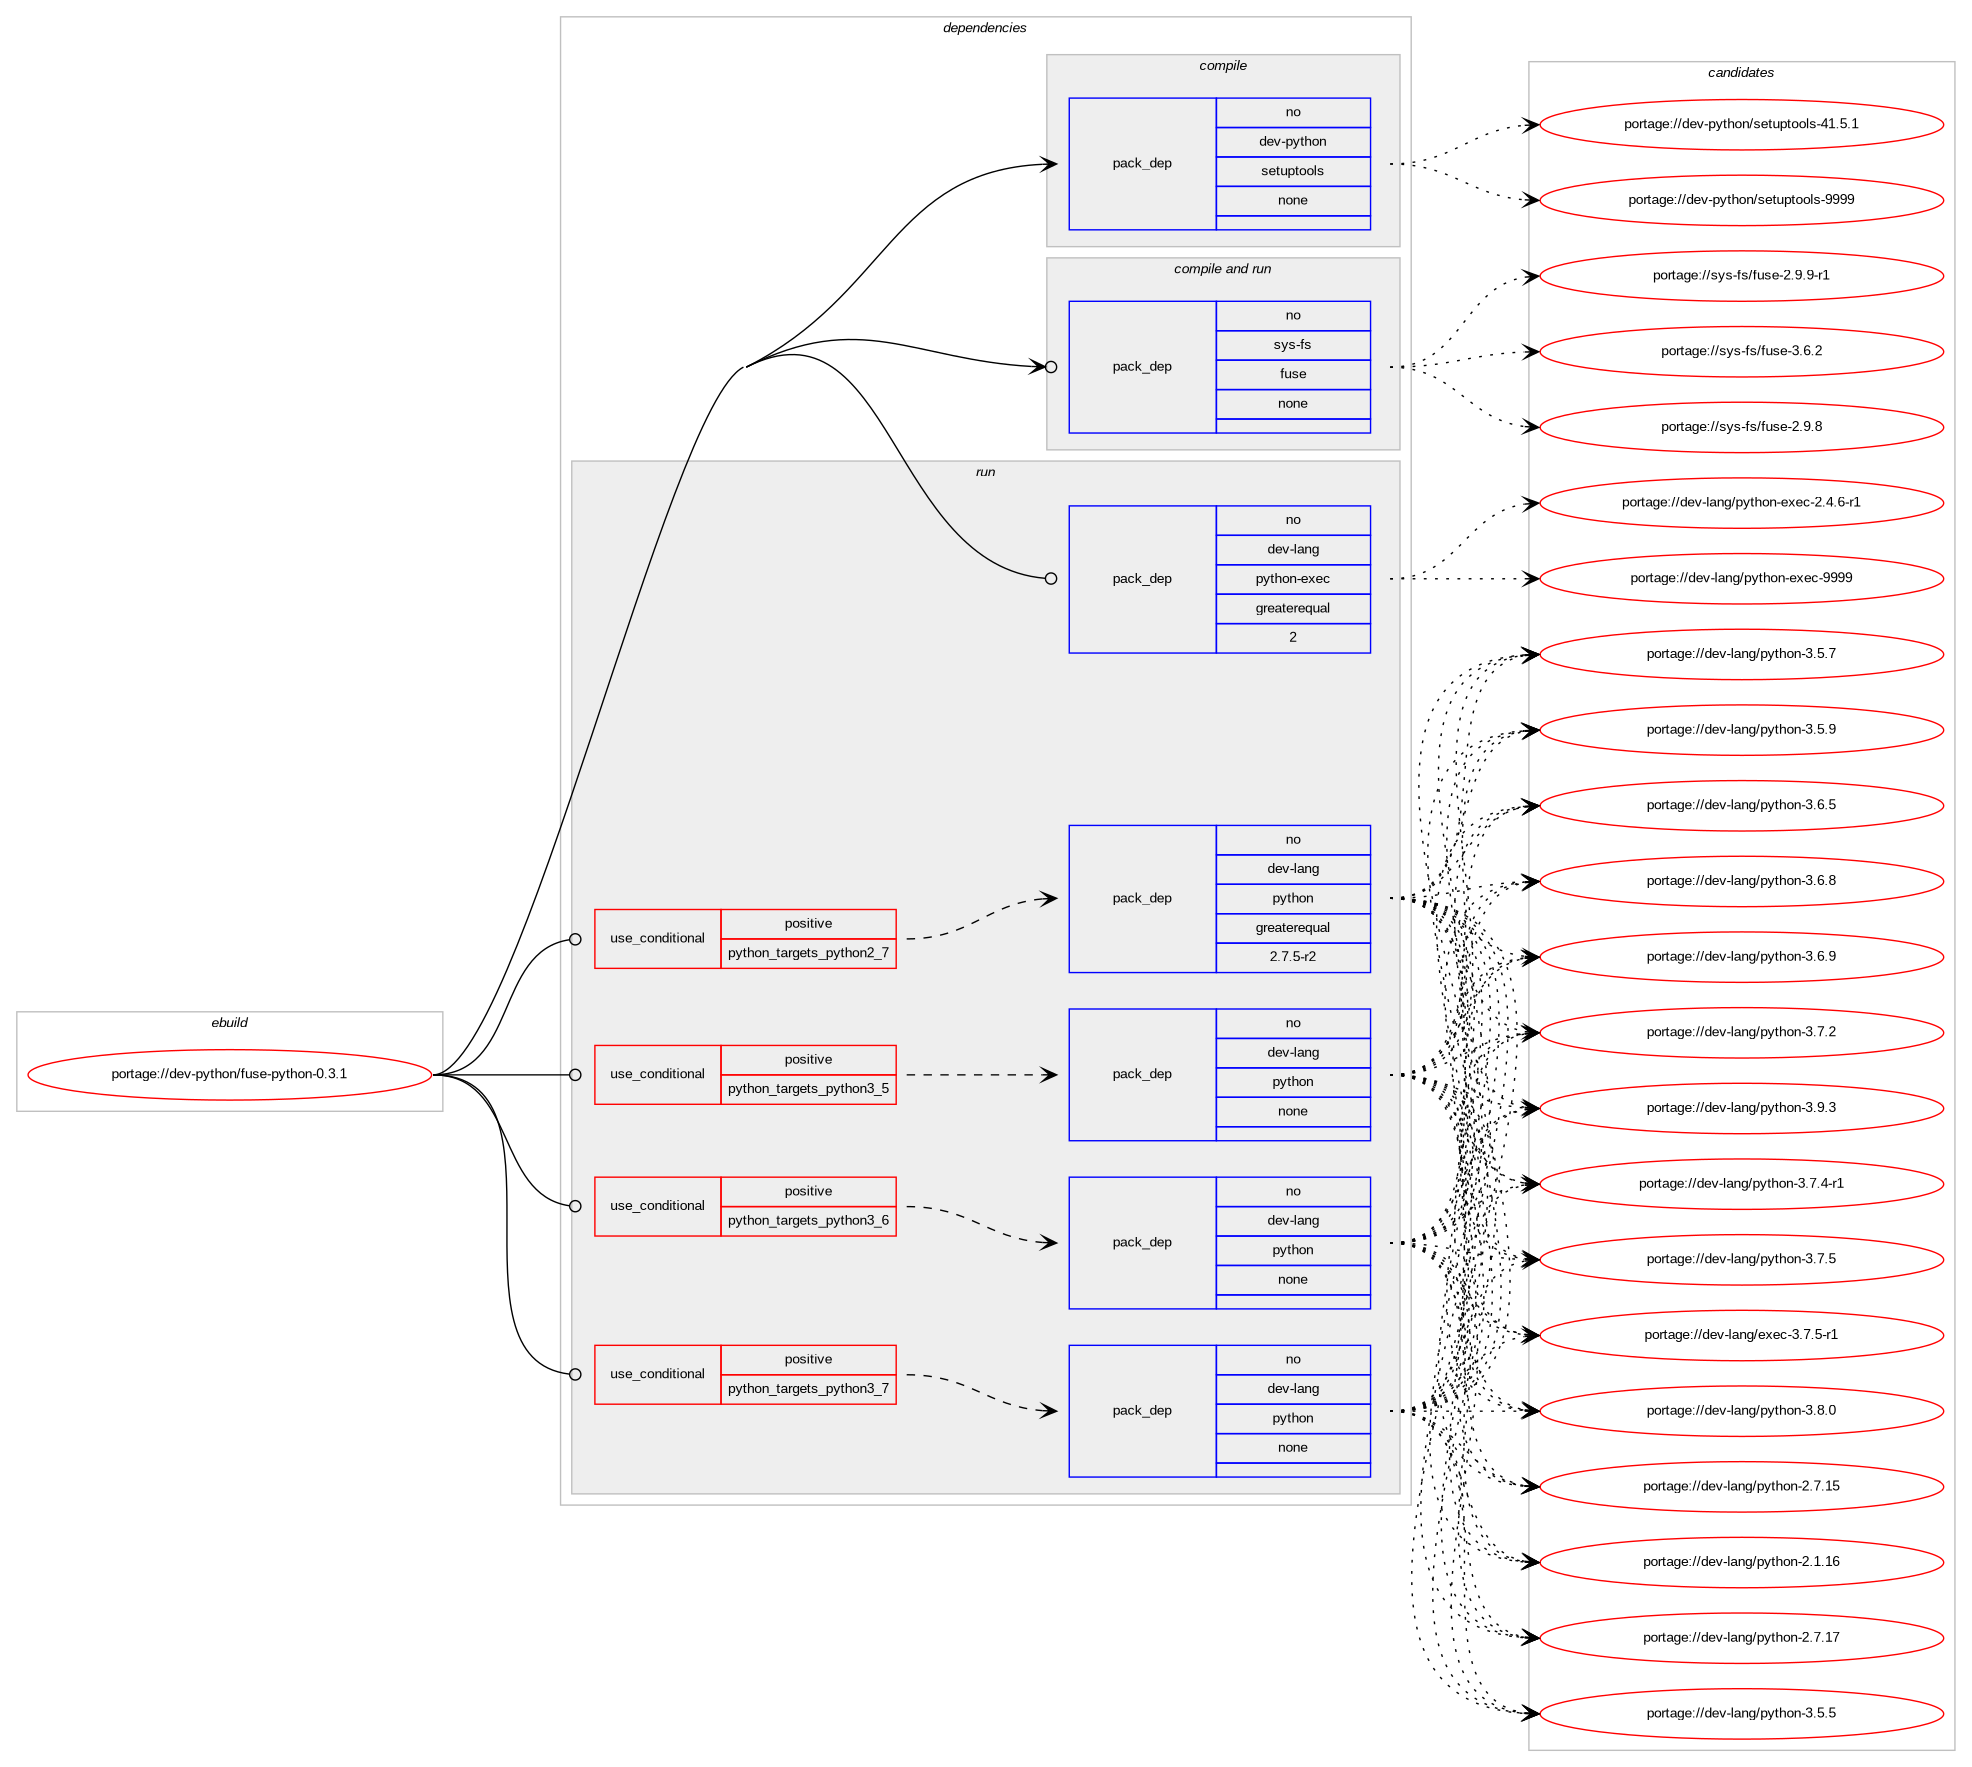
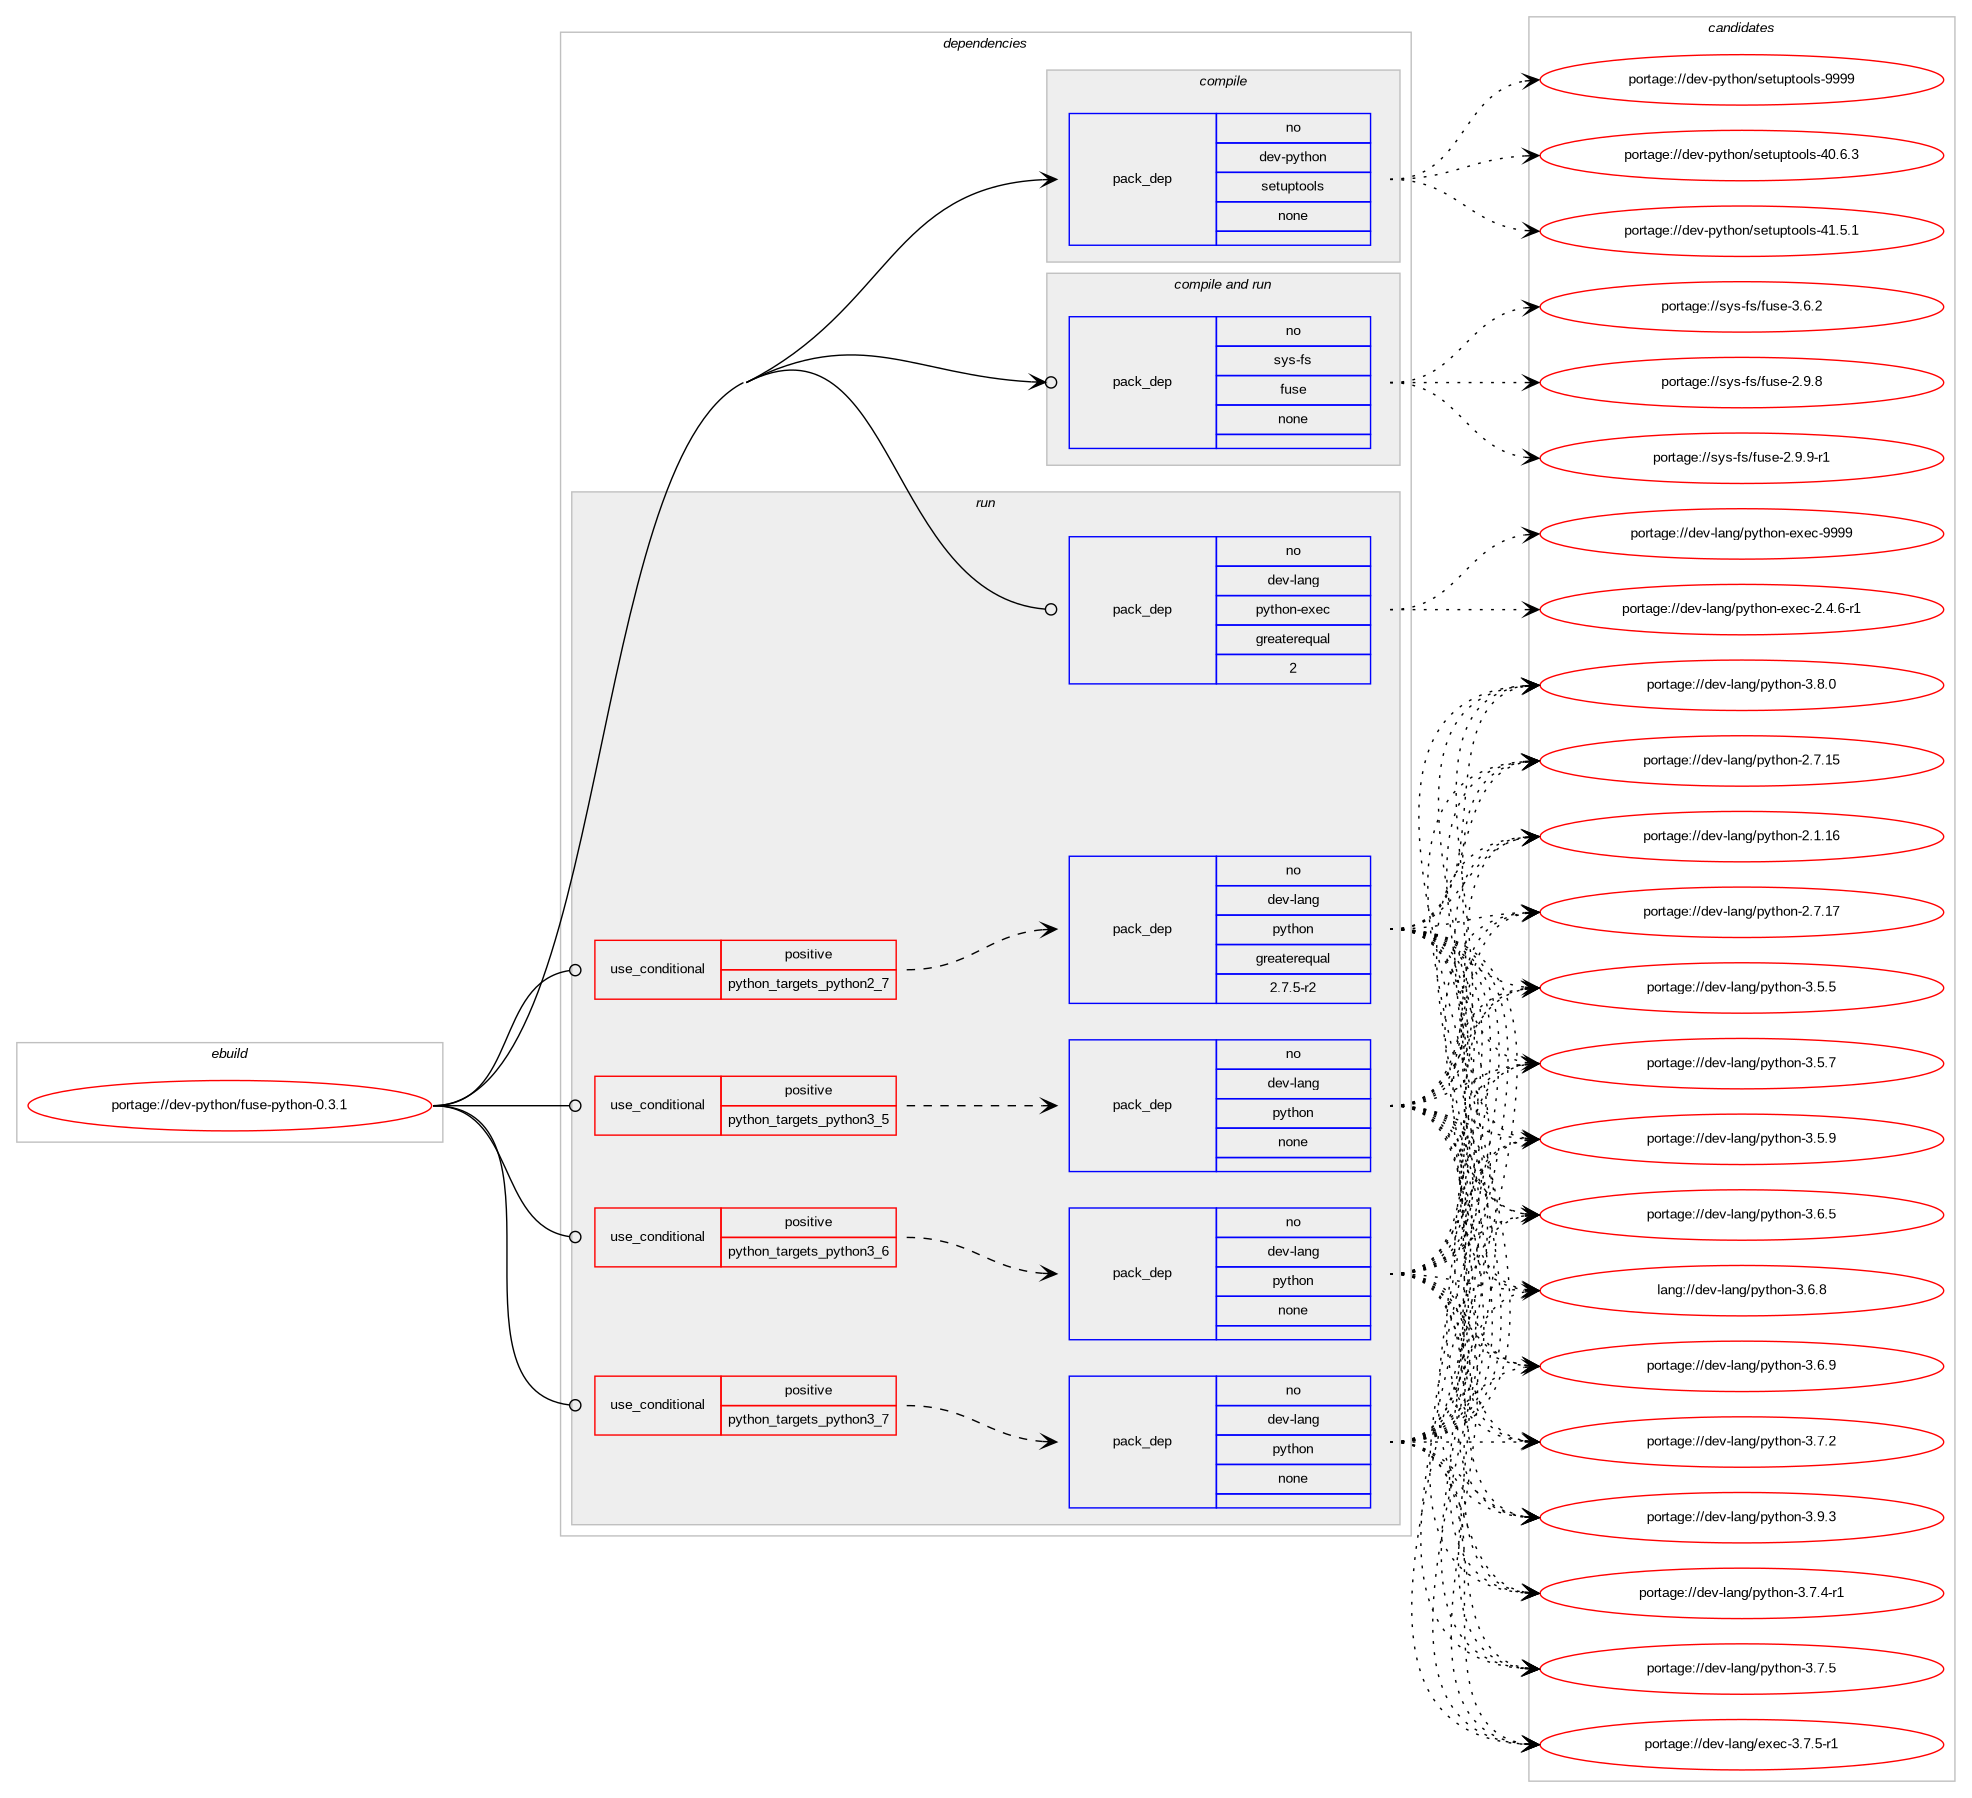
none -> (1742, 156)
(1742, 881) -> (1742, 1291)
